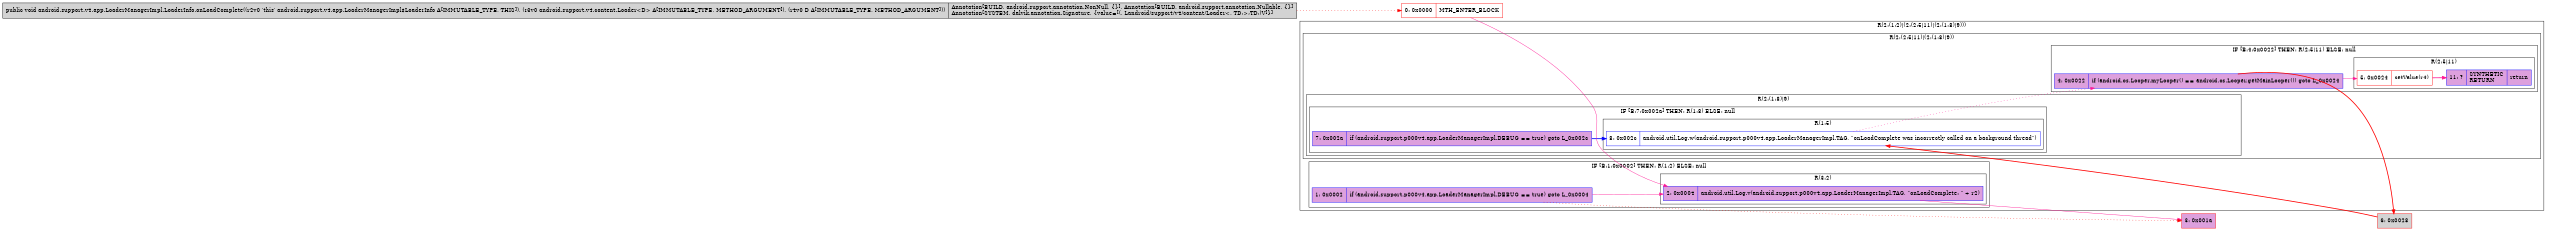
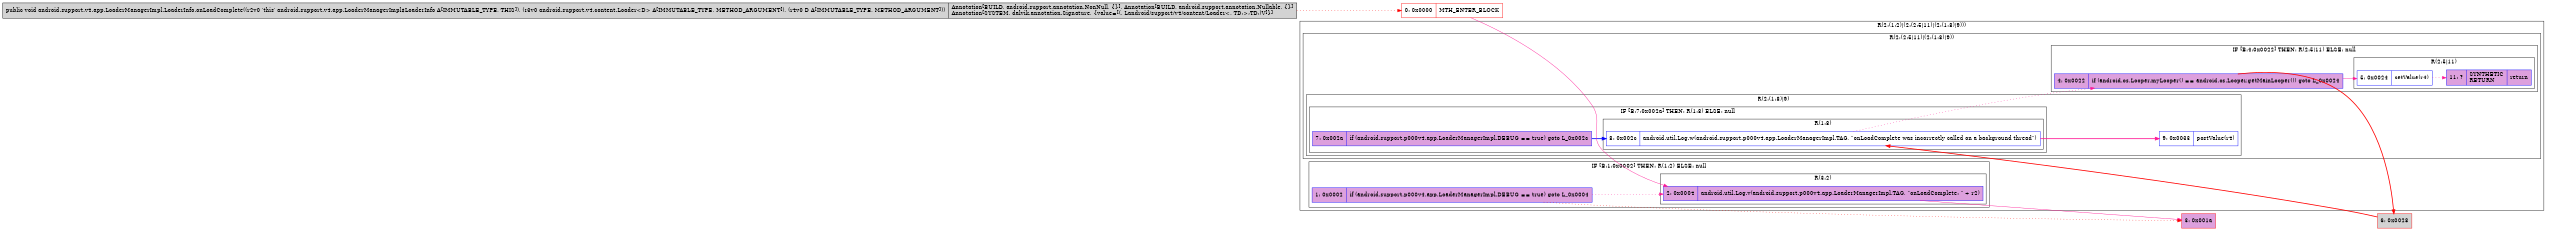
(2395, 78) -> (2395, 78)
(2437, 78) -> (2437, 78)
(1823, 124) -> (1823, 124)
none -> (2199, 139)
(1626, 194) -> (1626, 194)
